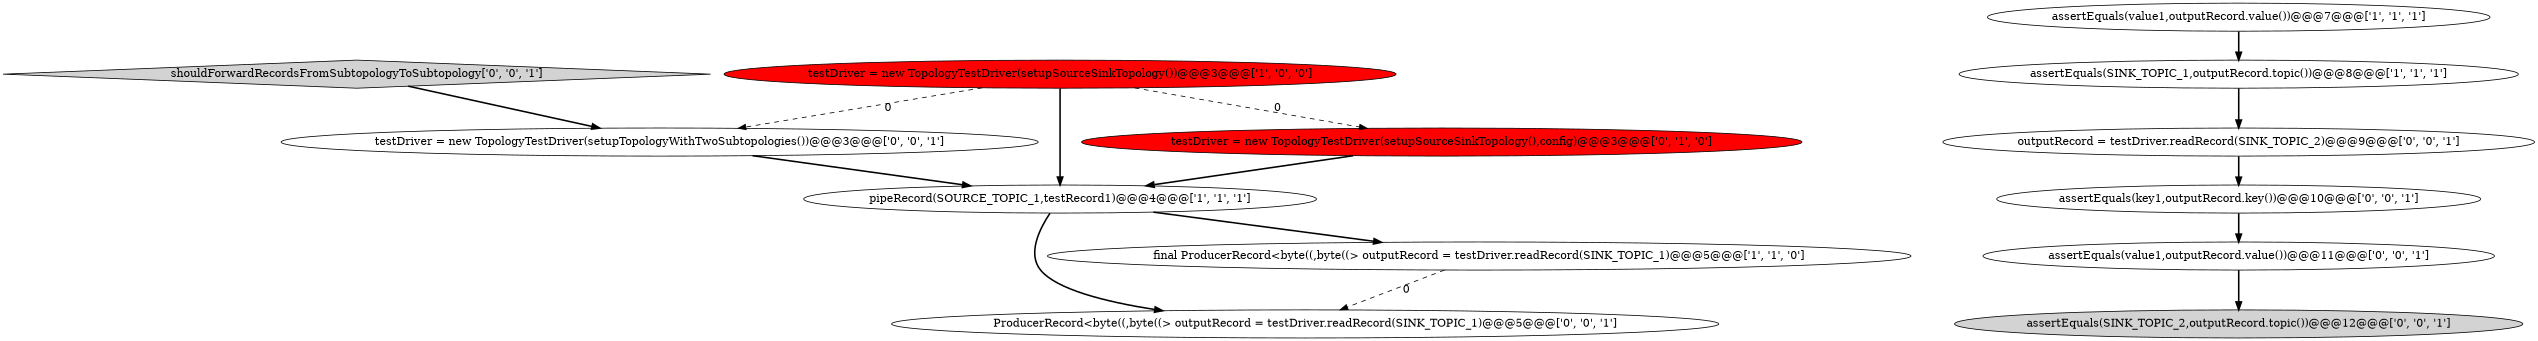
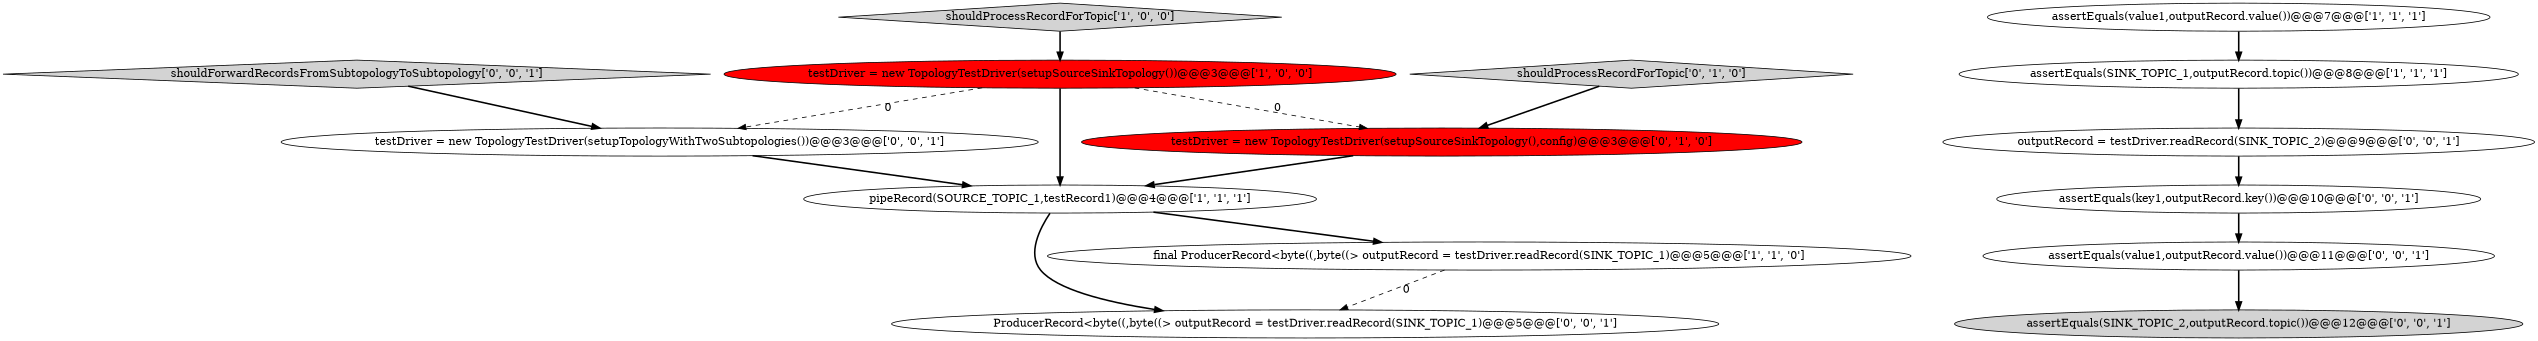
none -> (1060, 17)
none -> (1631, 74)
